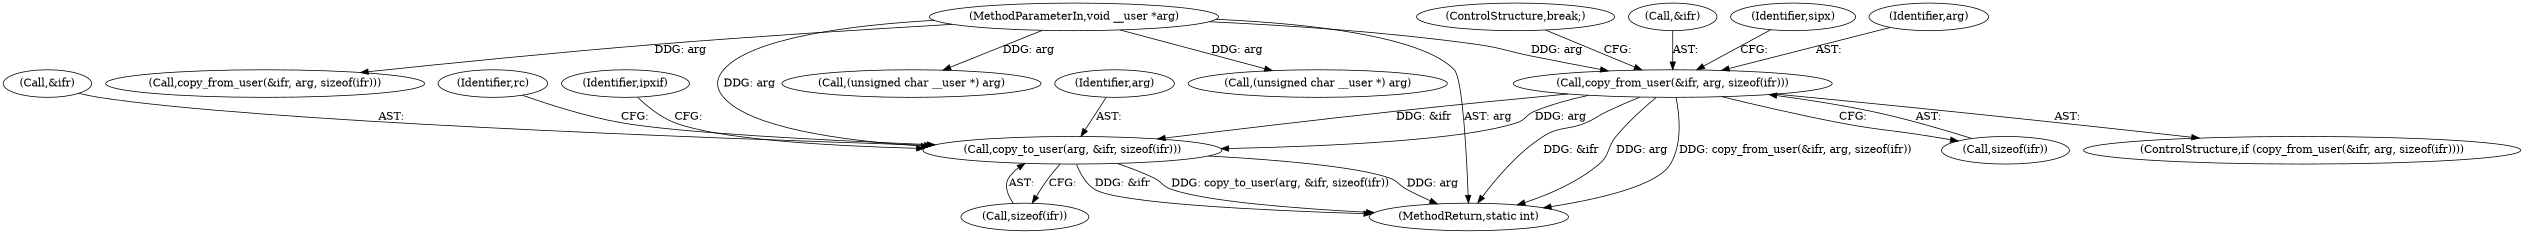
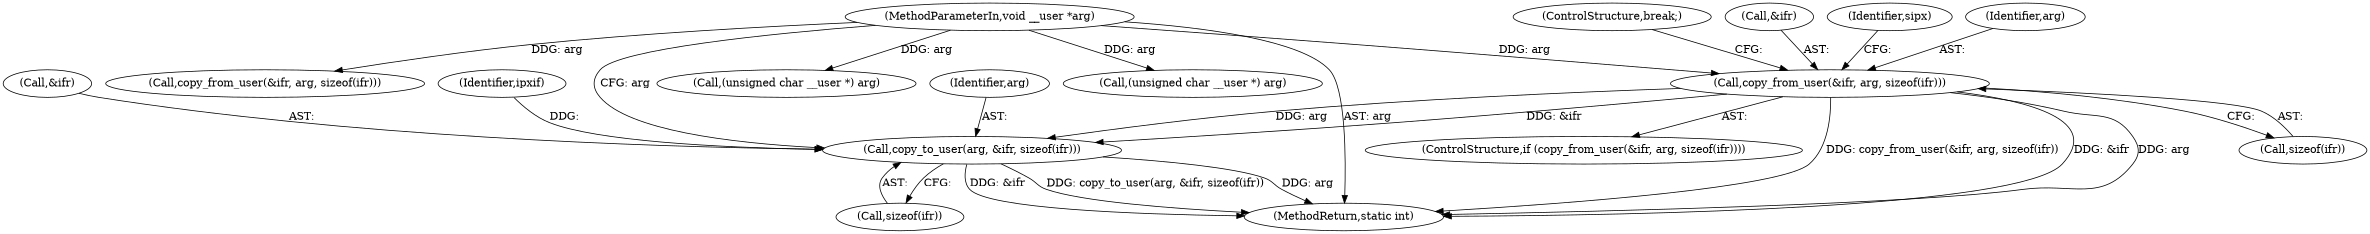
(493, 84) -> none
(749, 84) -> (625, 84)
(690, 117) -> (566, 117)
